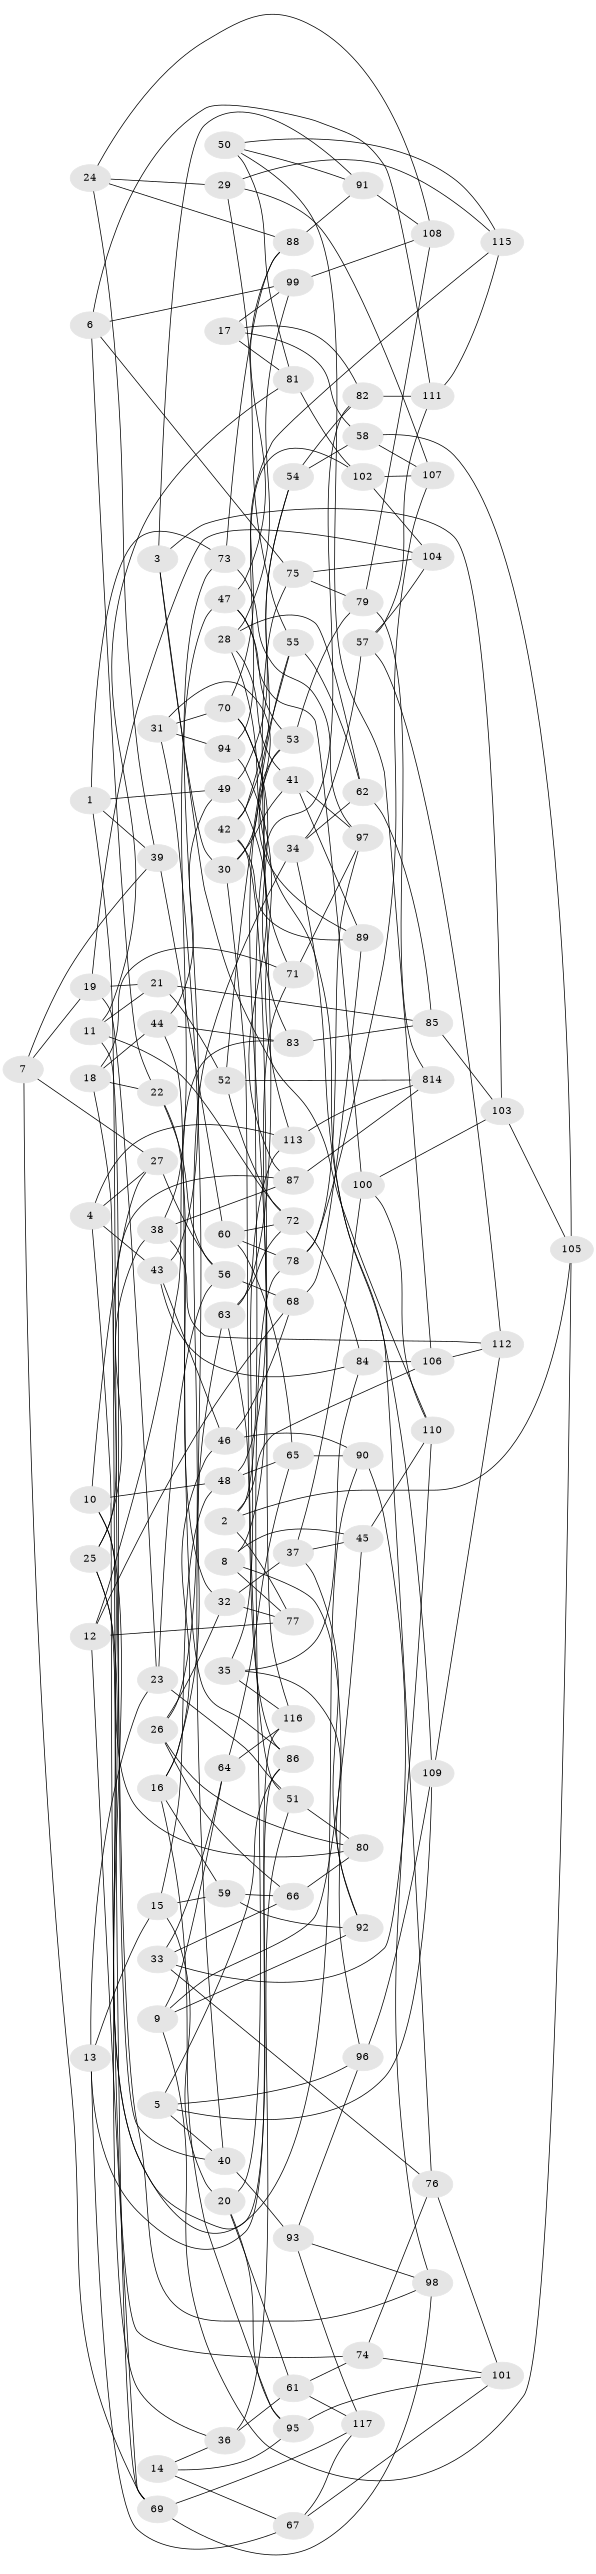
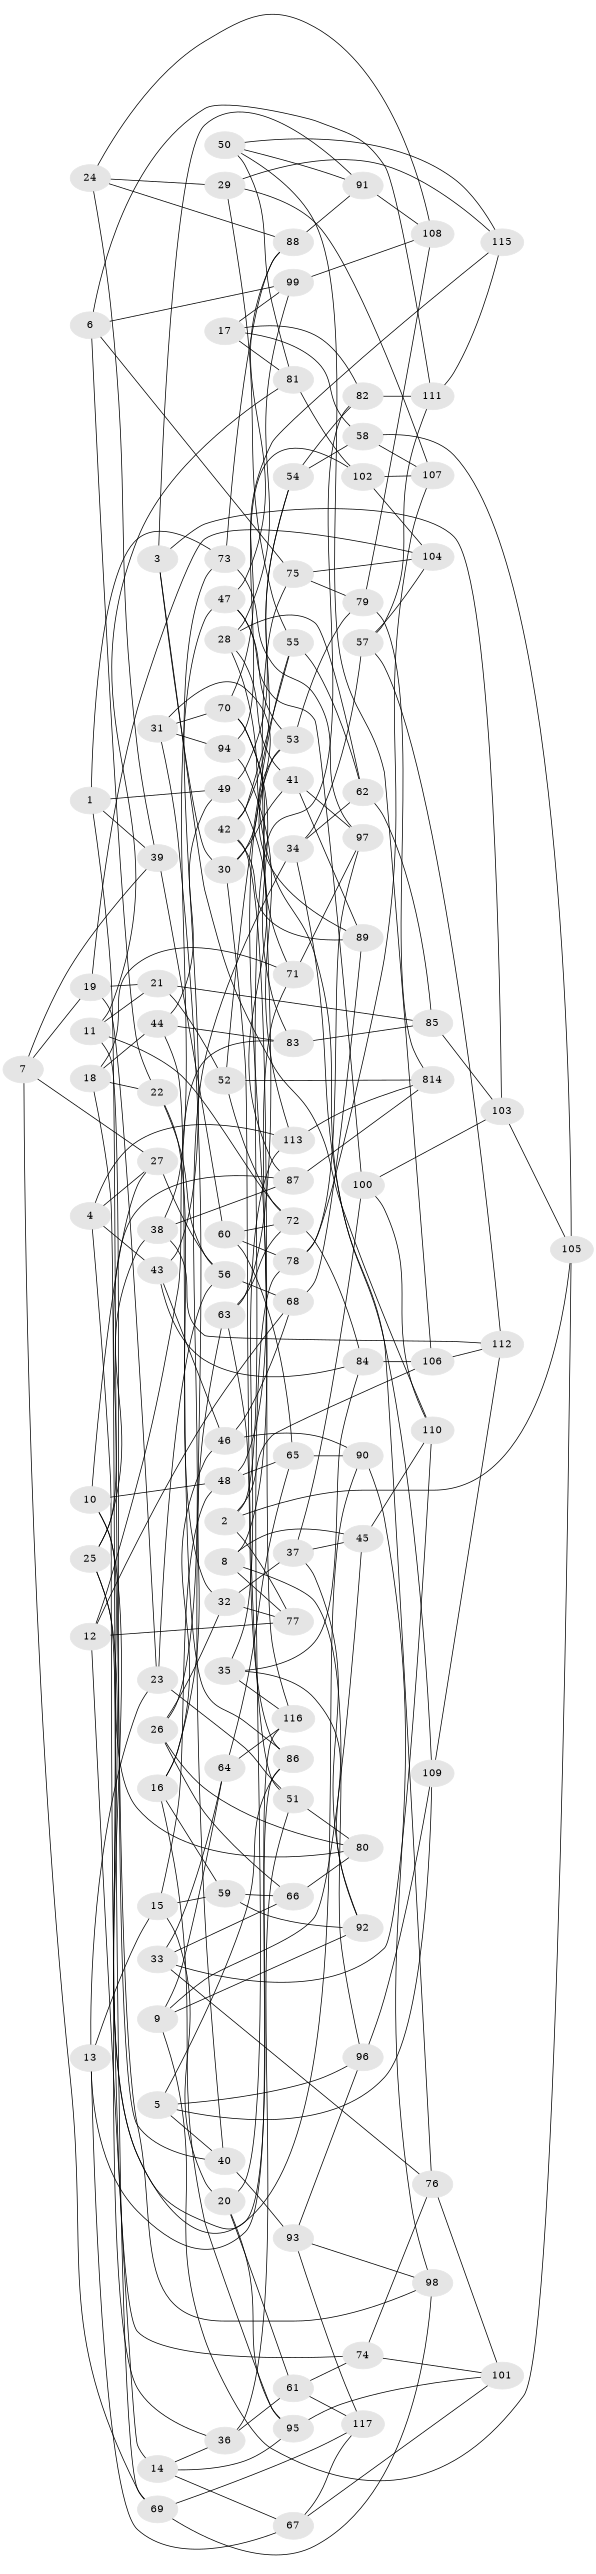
(109, 1991) -> (108, 1975)
